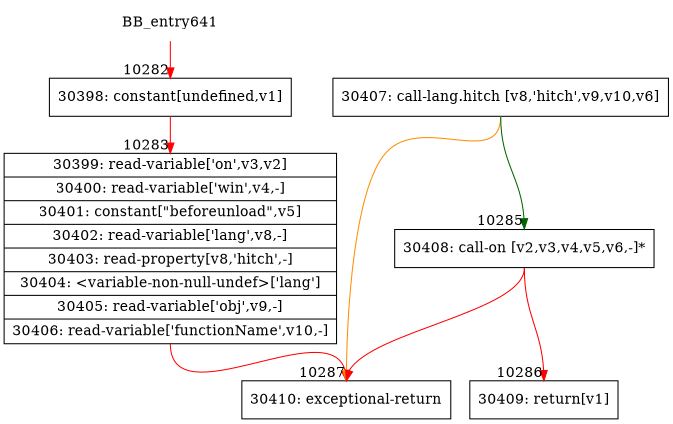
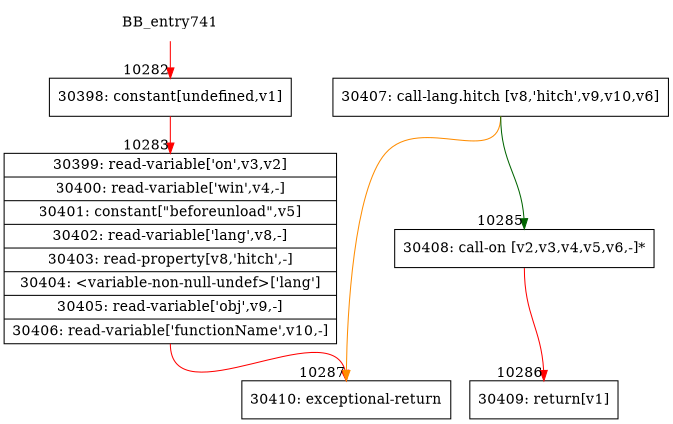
(170, 23) -> (170, 23)
(440, 323) -> none
